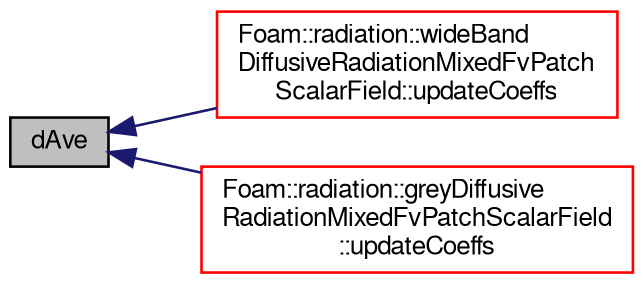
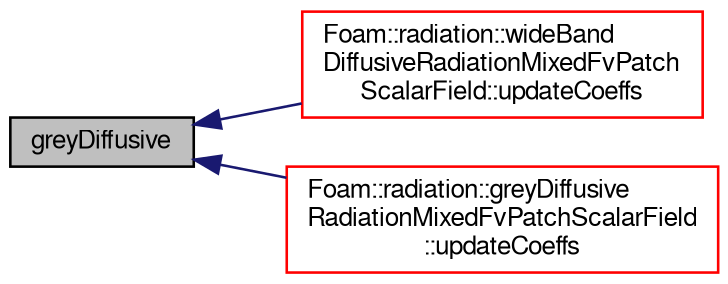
(59, 142) -> (102, 142)
